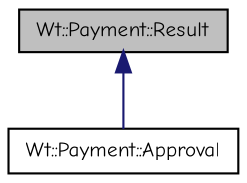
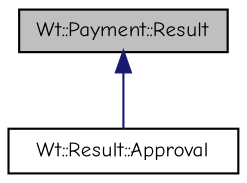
(123, 151) -> (123, 151)
